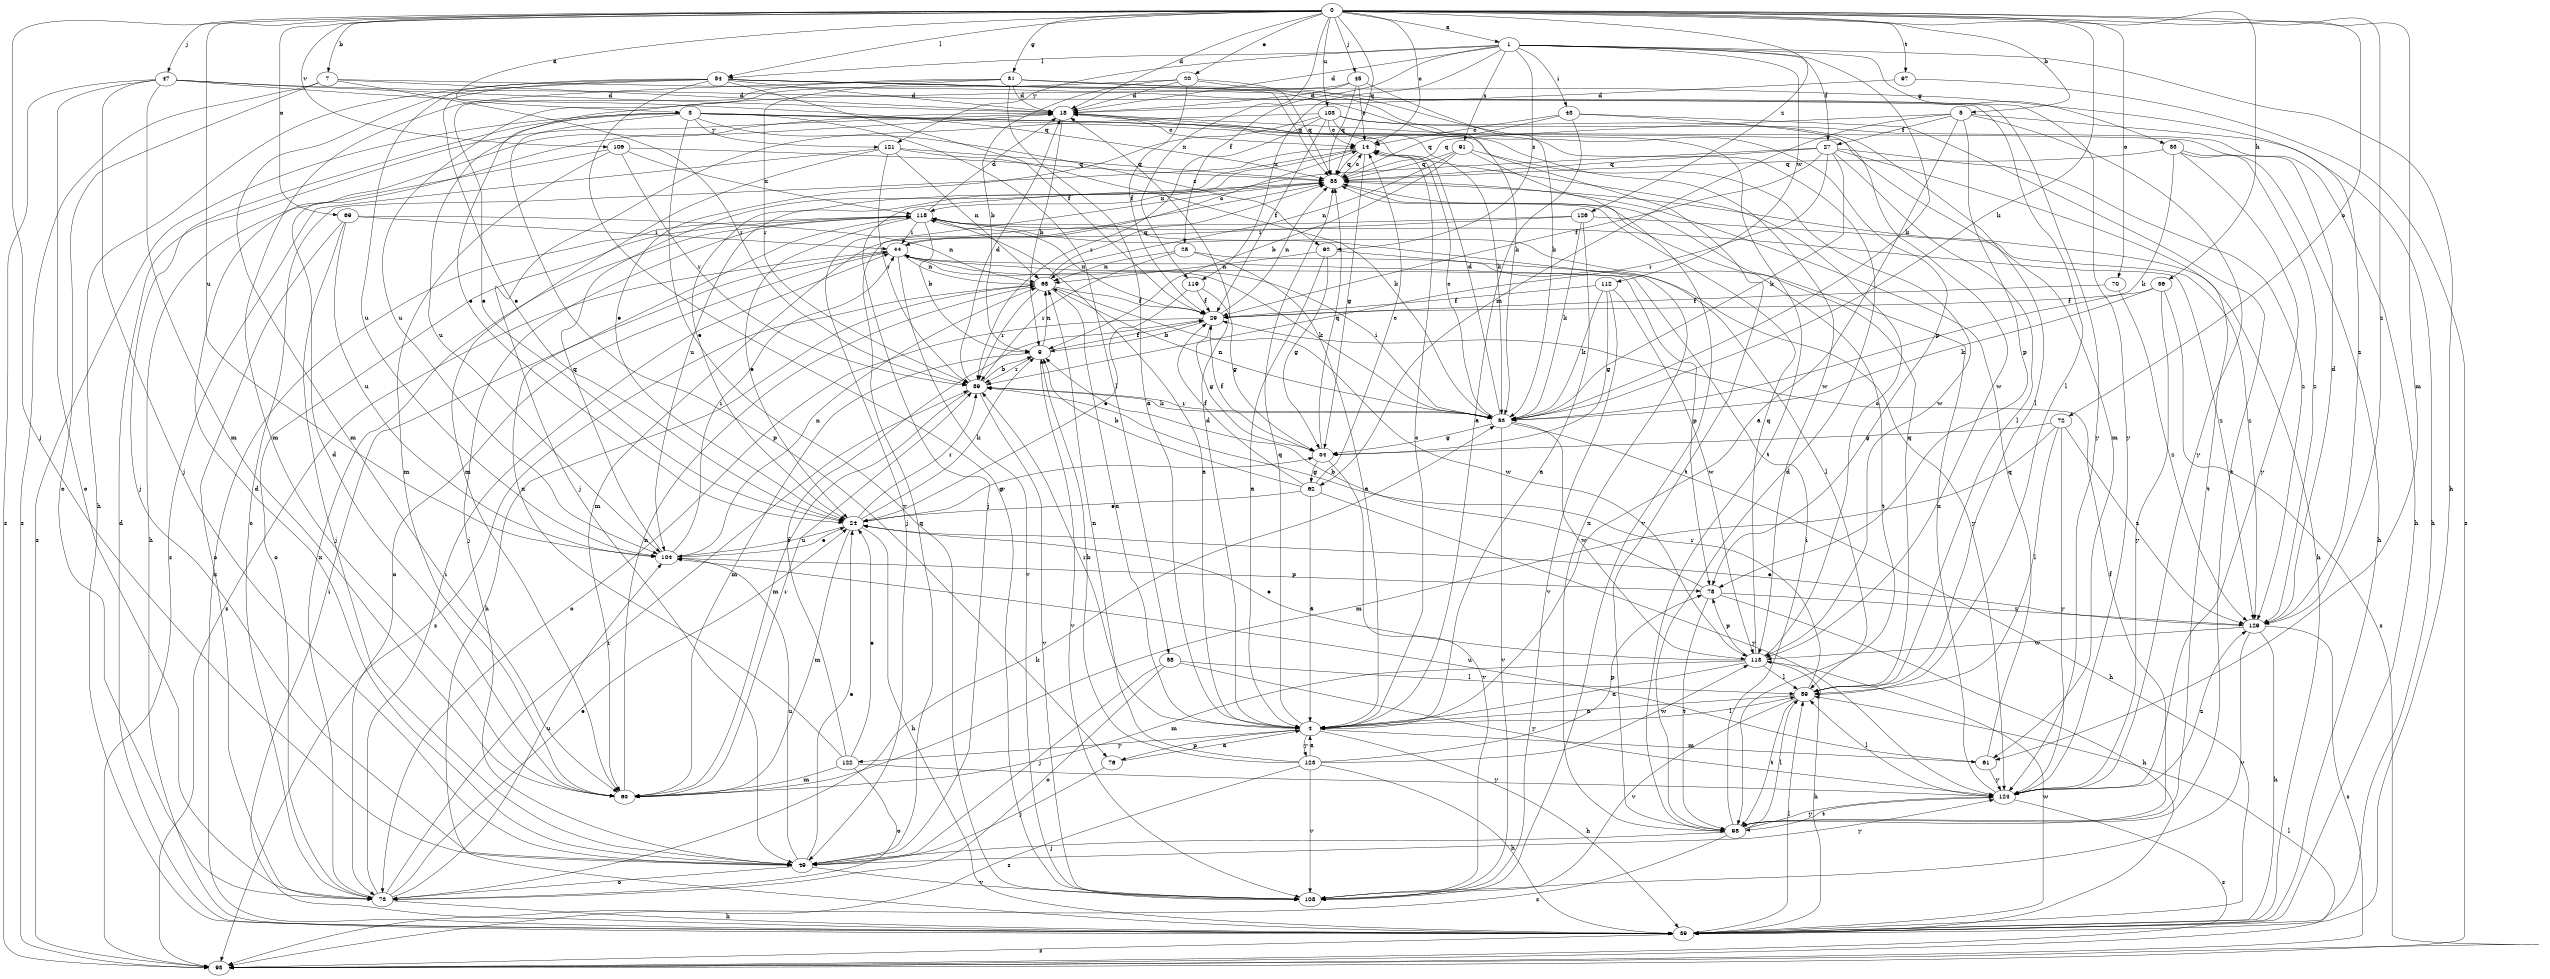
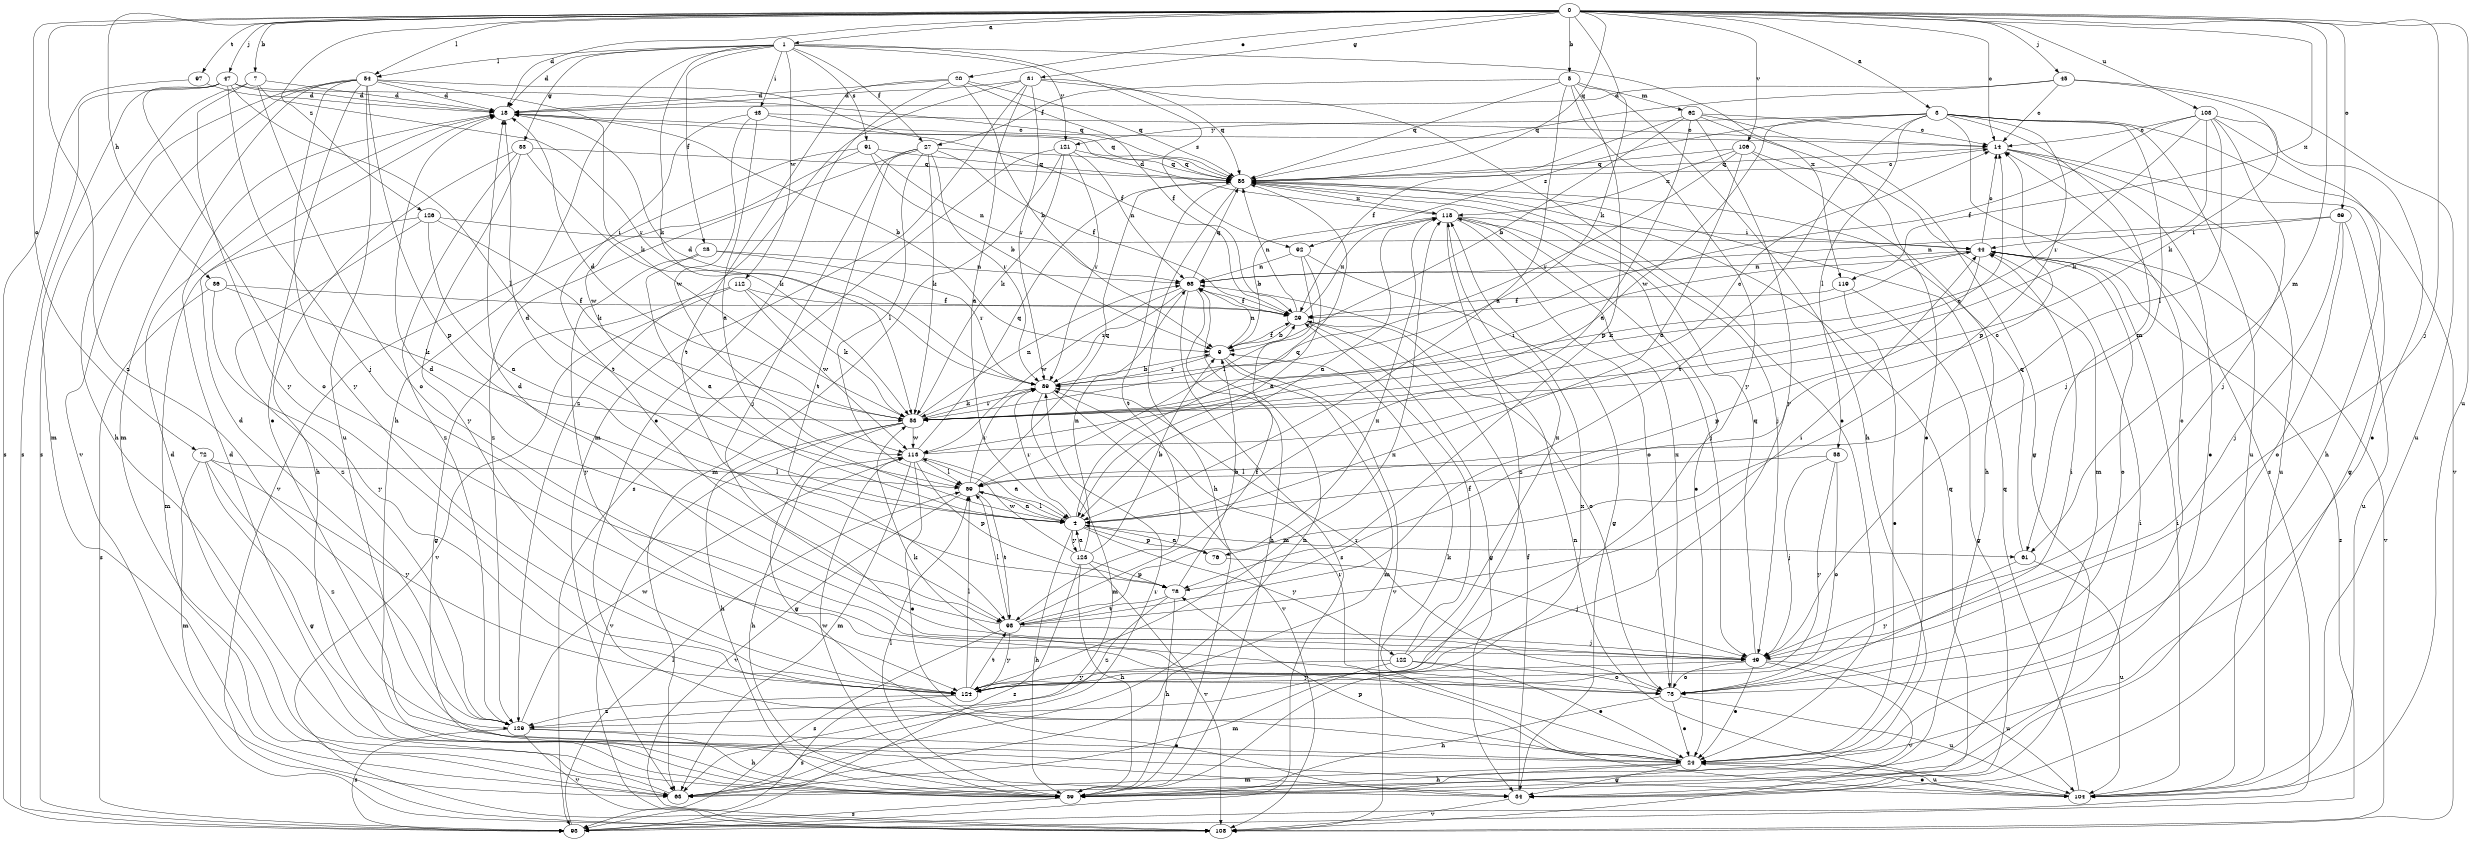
(2115, 284) -> none
(1313, 469) -> (2078, 560)
(1123, 543) -> (1478, 421)
